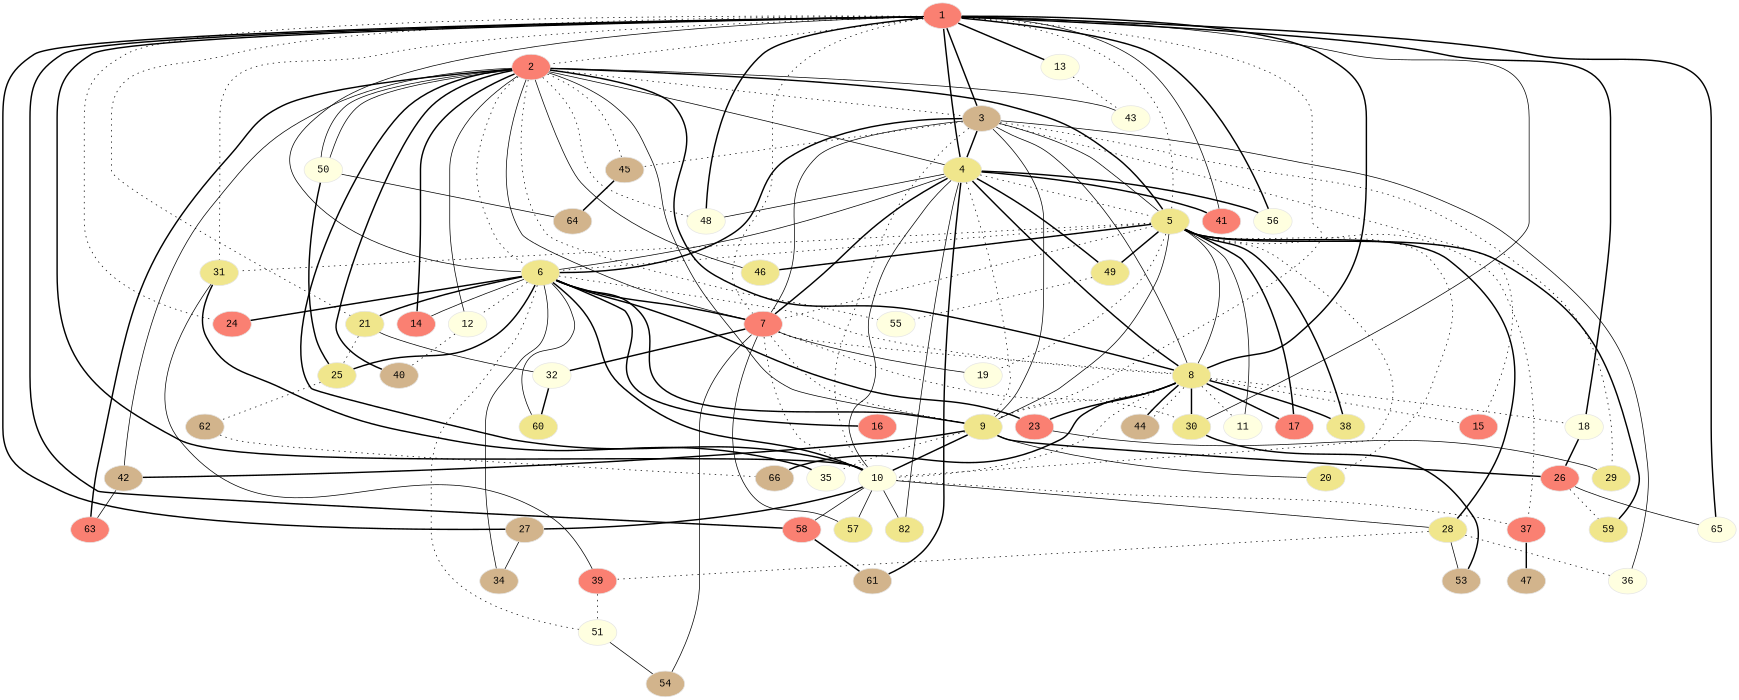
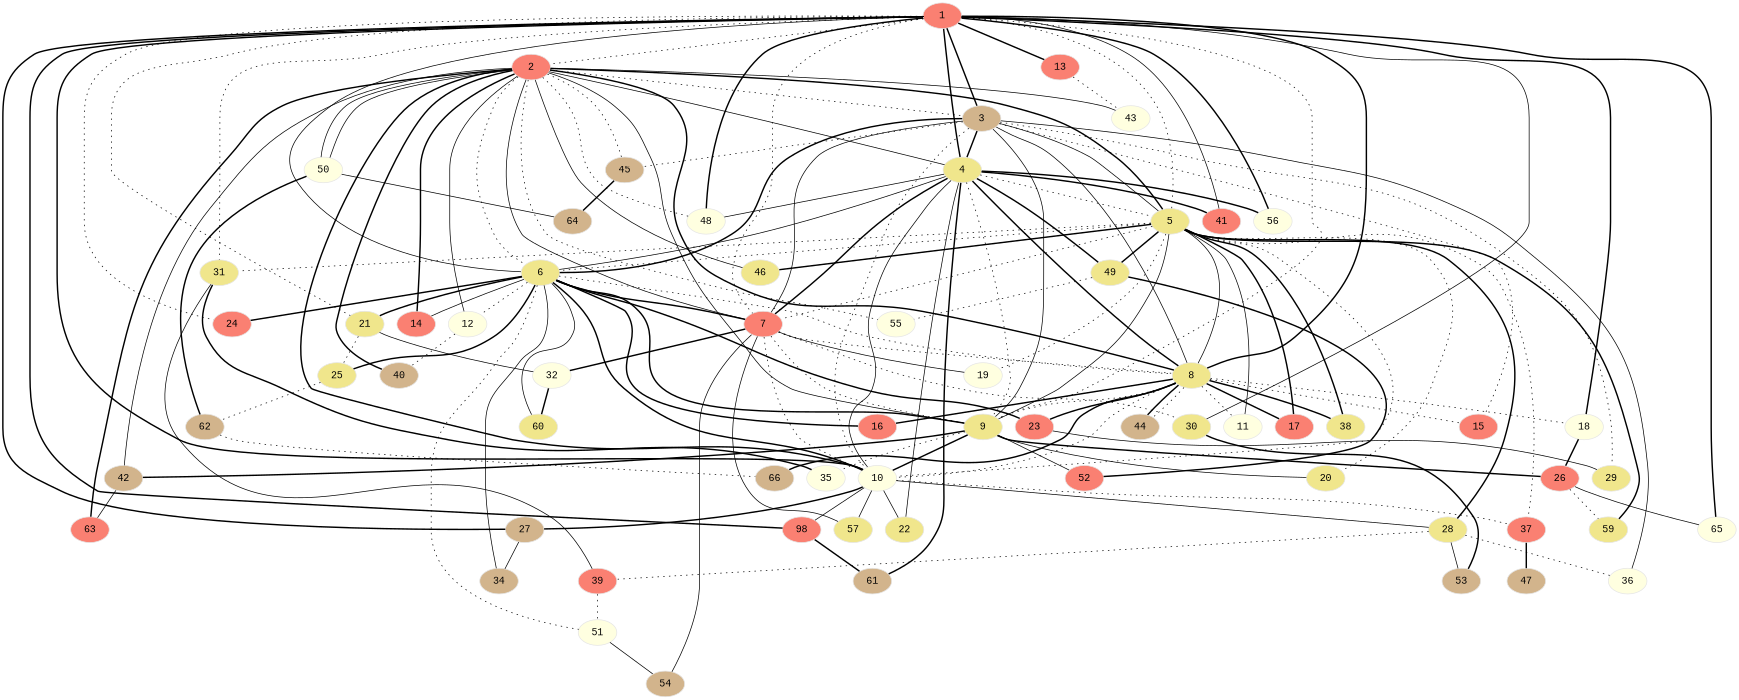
(1060, 67) -> (1060, 67)
(309, 275) -> (191, 267)
(1191, 401) -> (1021, 403)
none -> (1084, 478)
(802, 530) -> (802, 530)
(904, 530) -> (904, 530)
